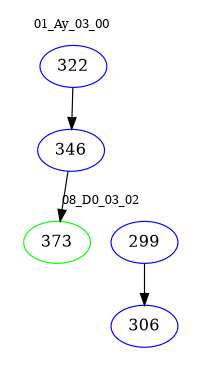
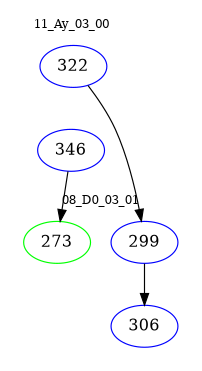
(72, 25) -> (72, 25)
(72, 103) -> (126, 157)
(101, 201) -> (101, 201)
(57, 242) -> (57, 242)
